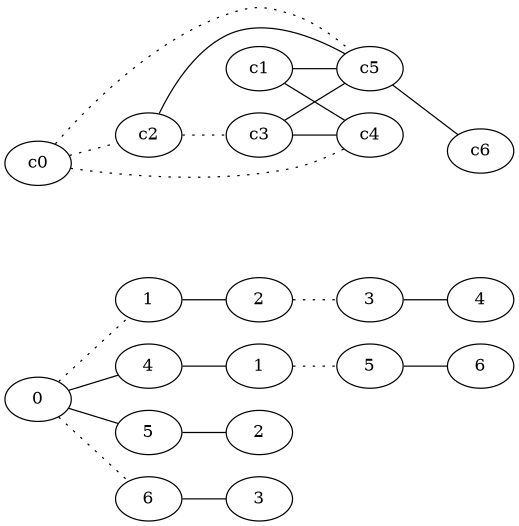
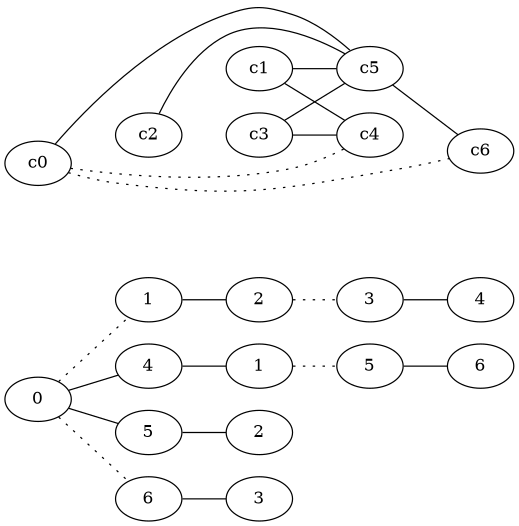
(190, 31) -> (190, 31)
(204, 135) -> none
(93, 149) -> (259, 190)
